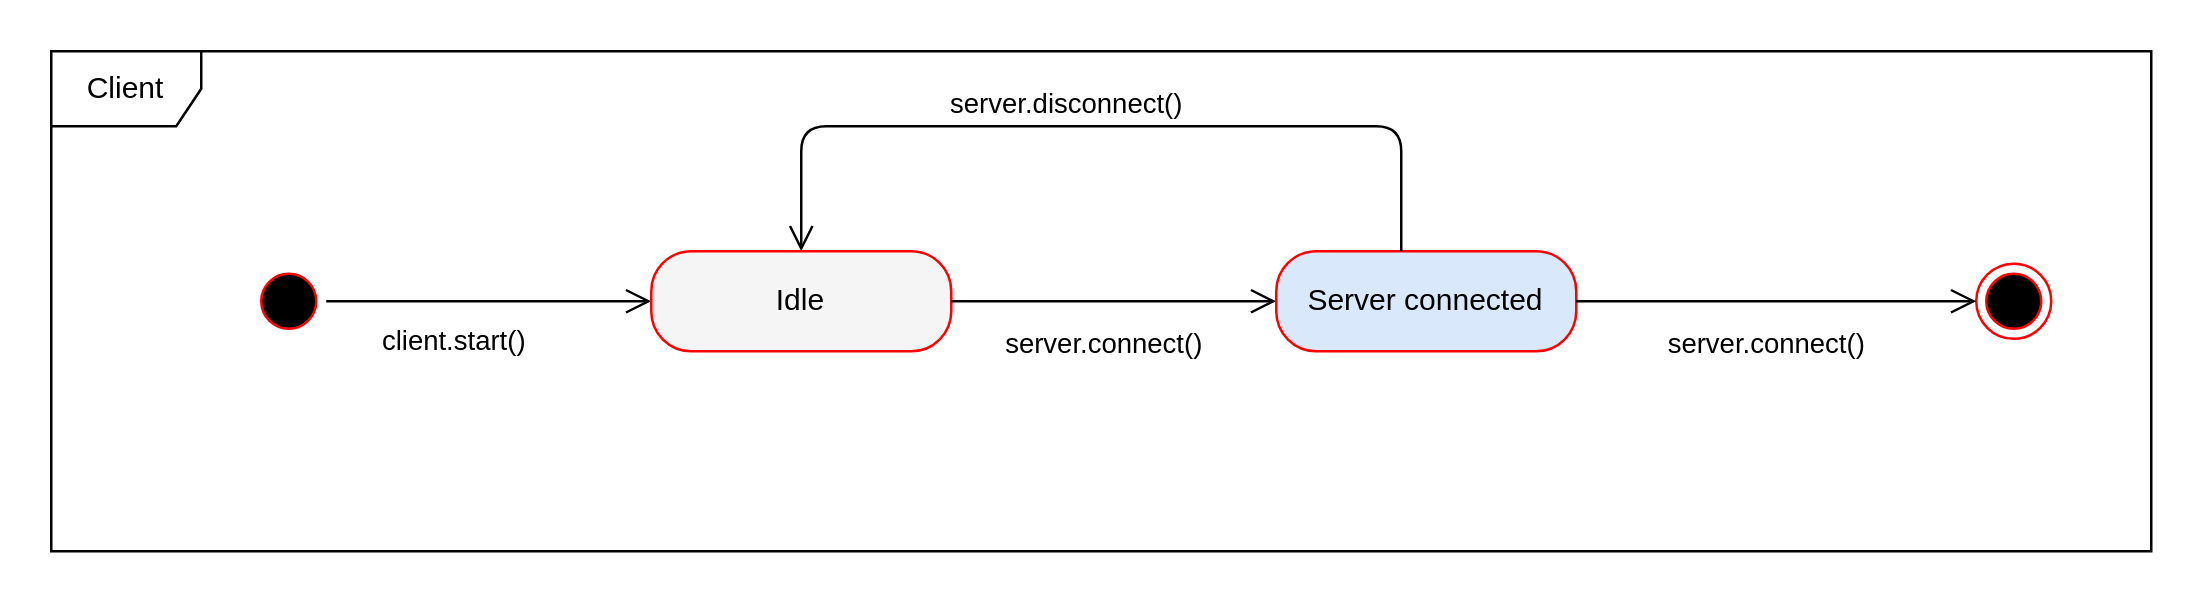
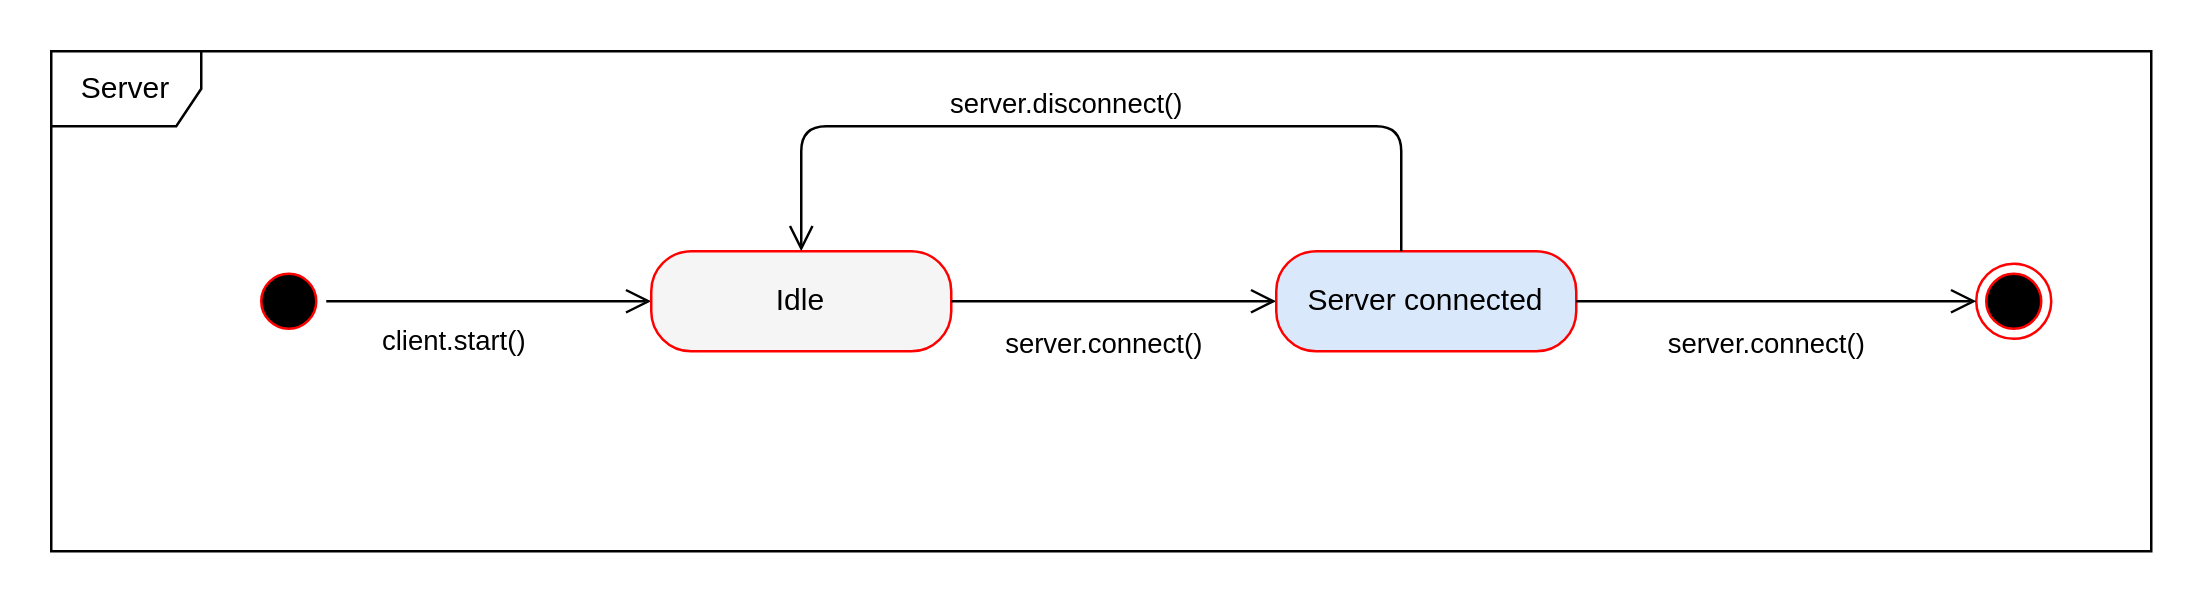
(126, 89) -> (126, 89)
